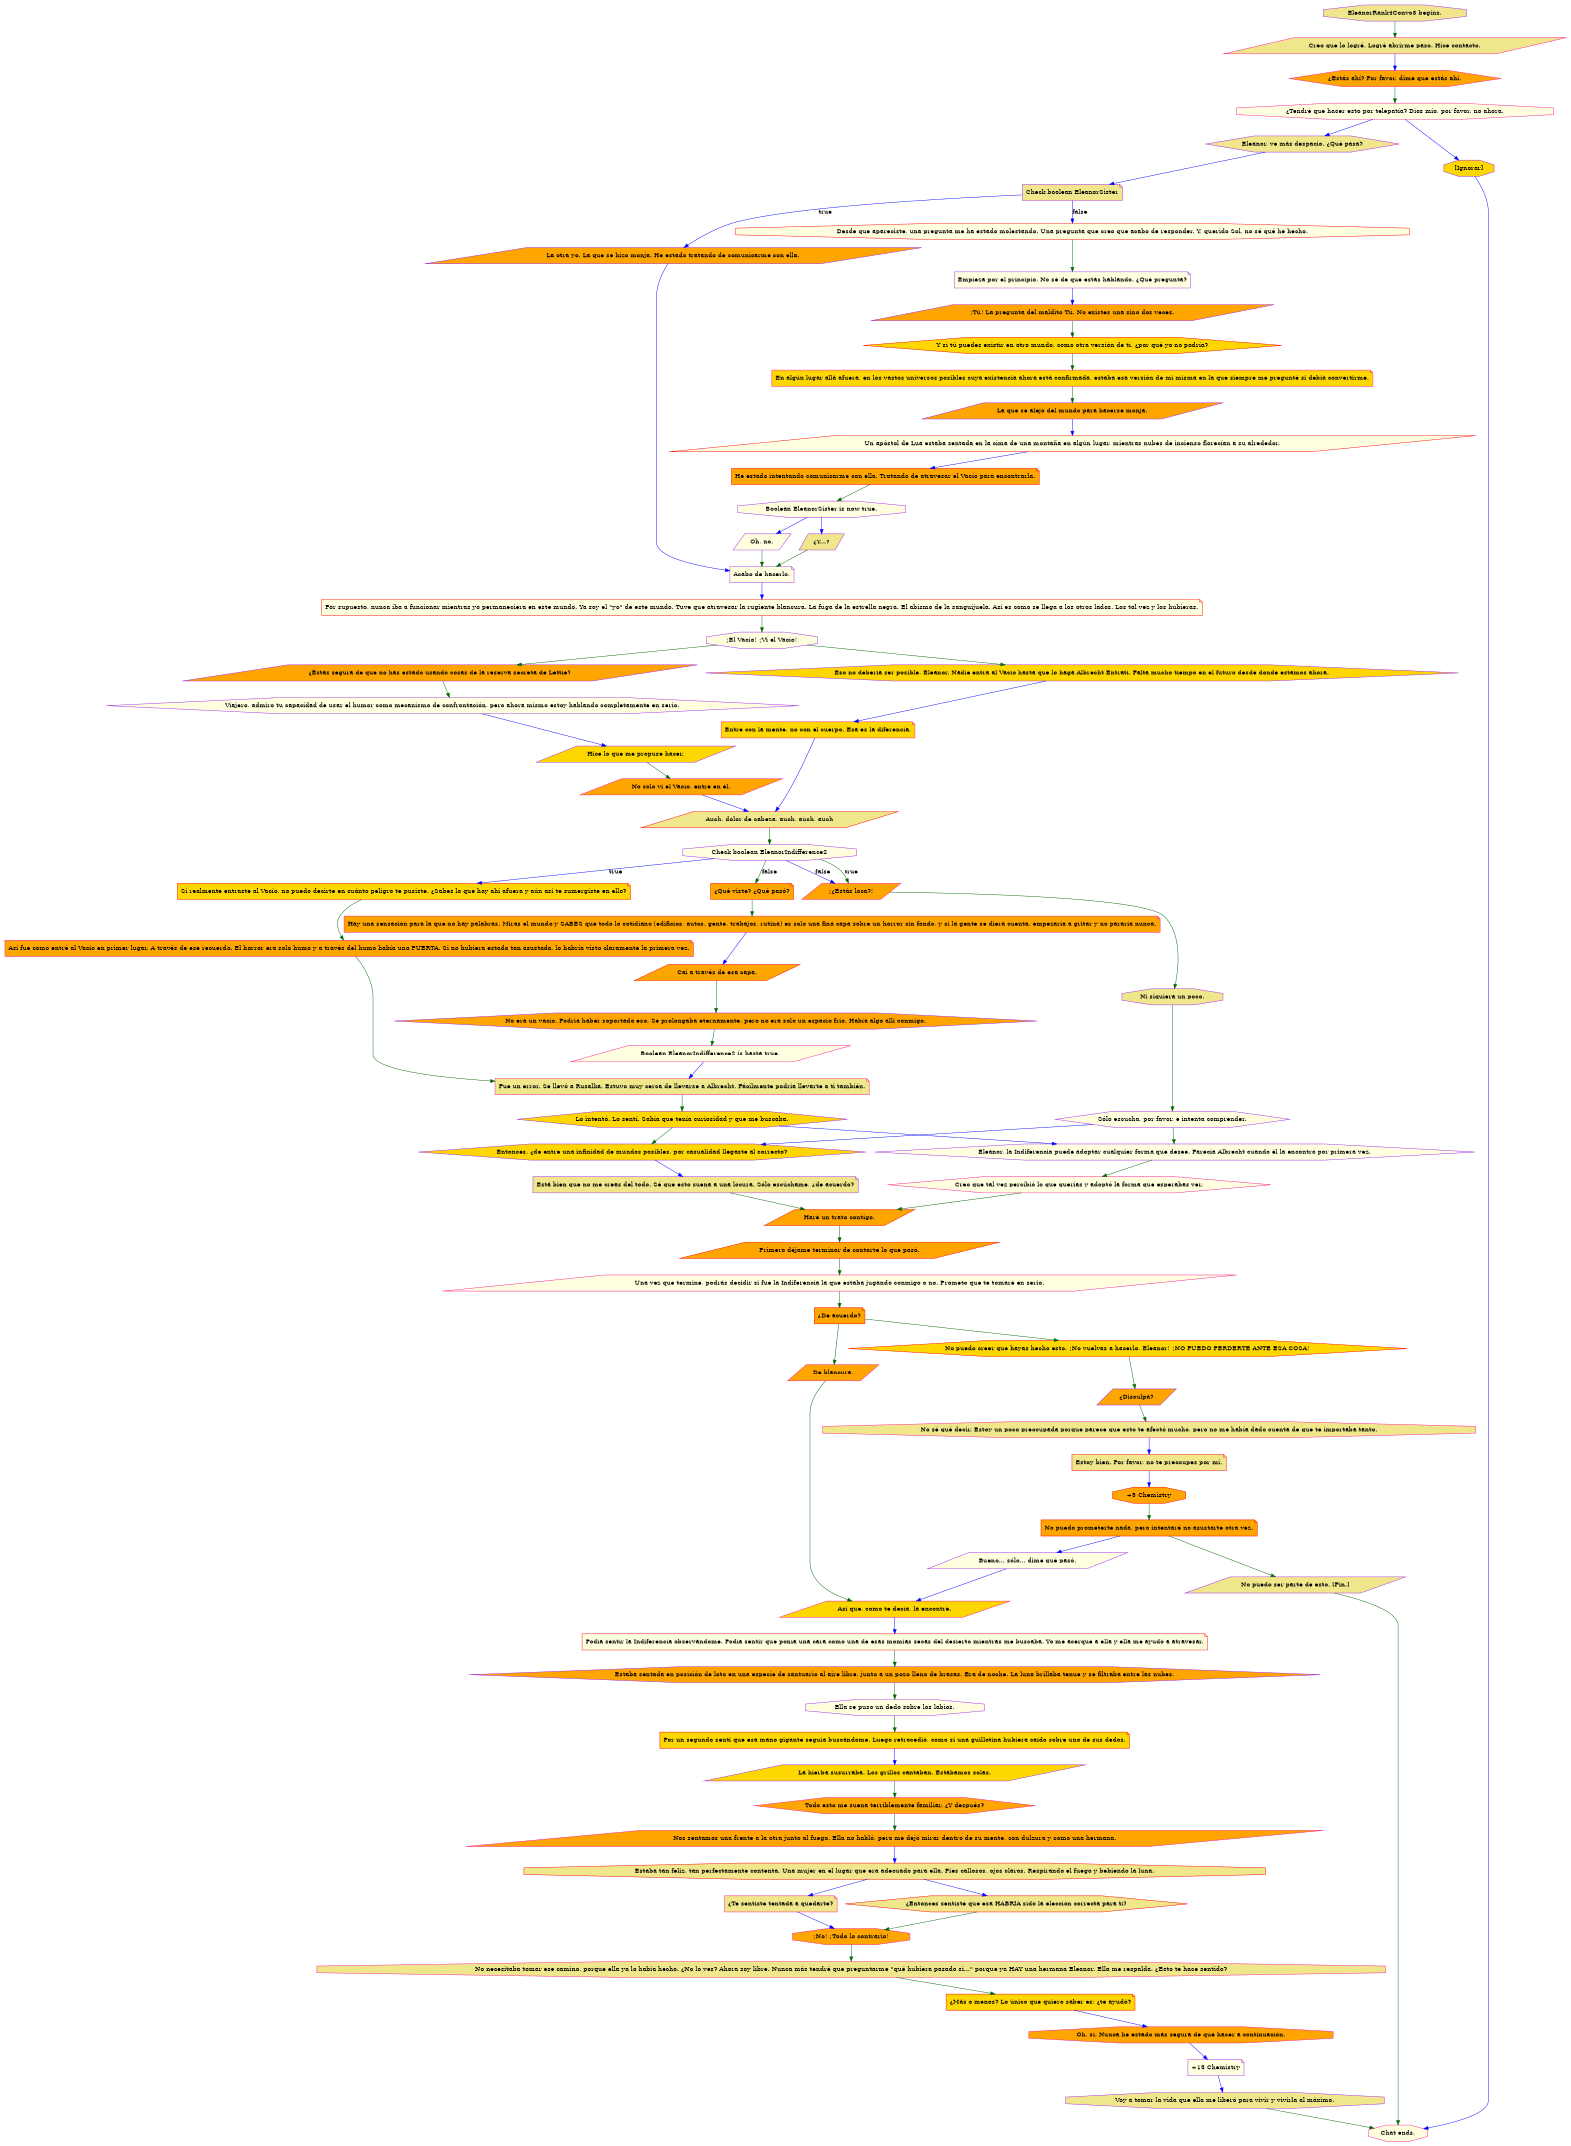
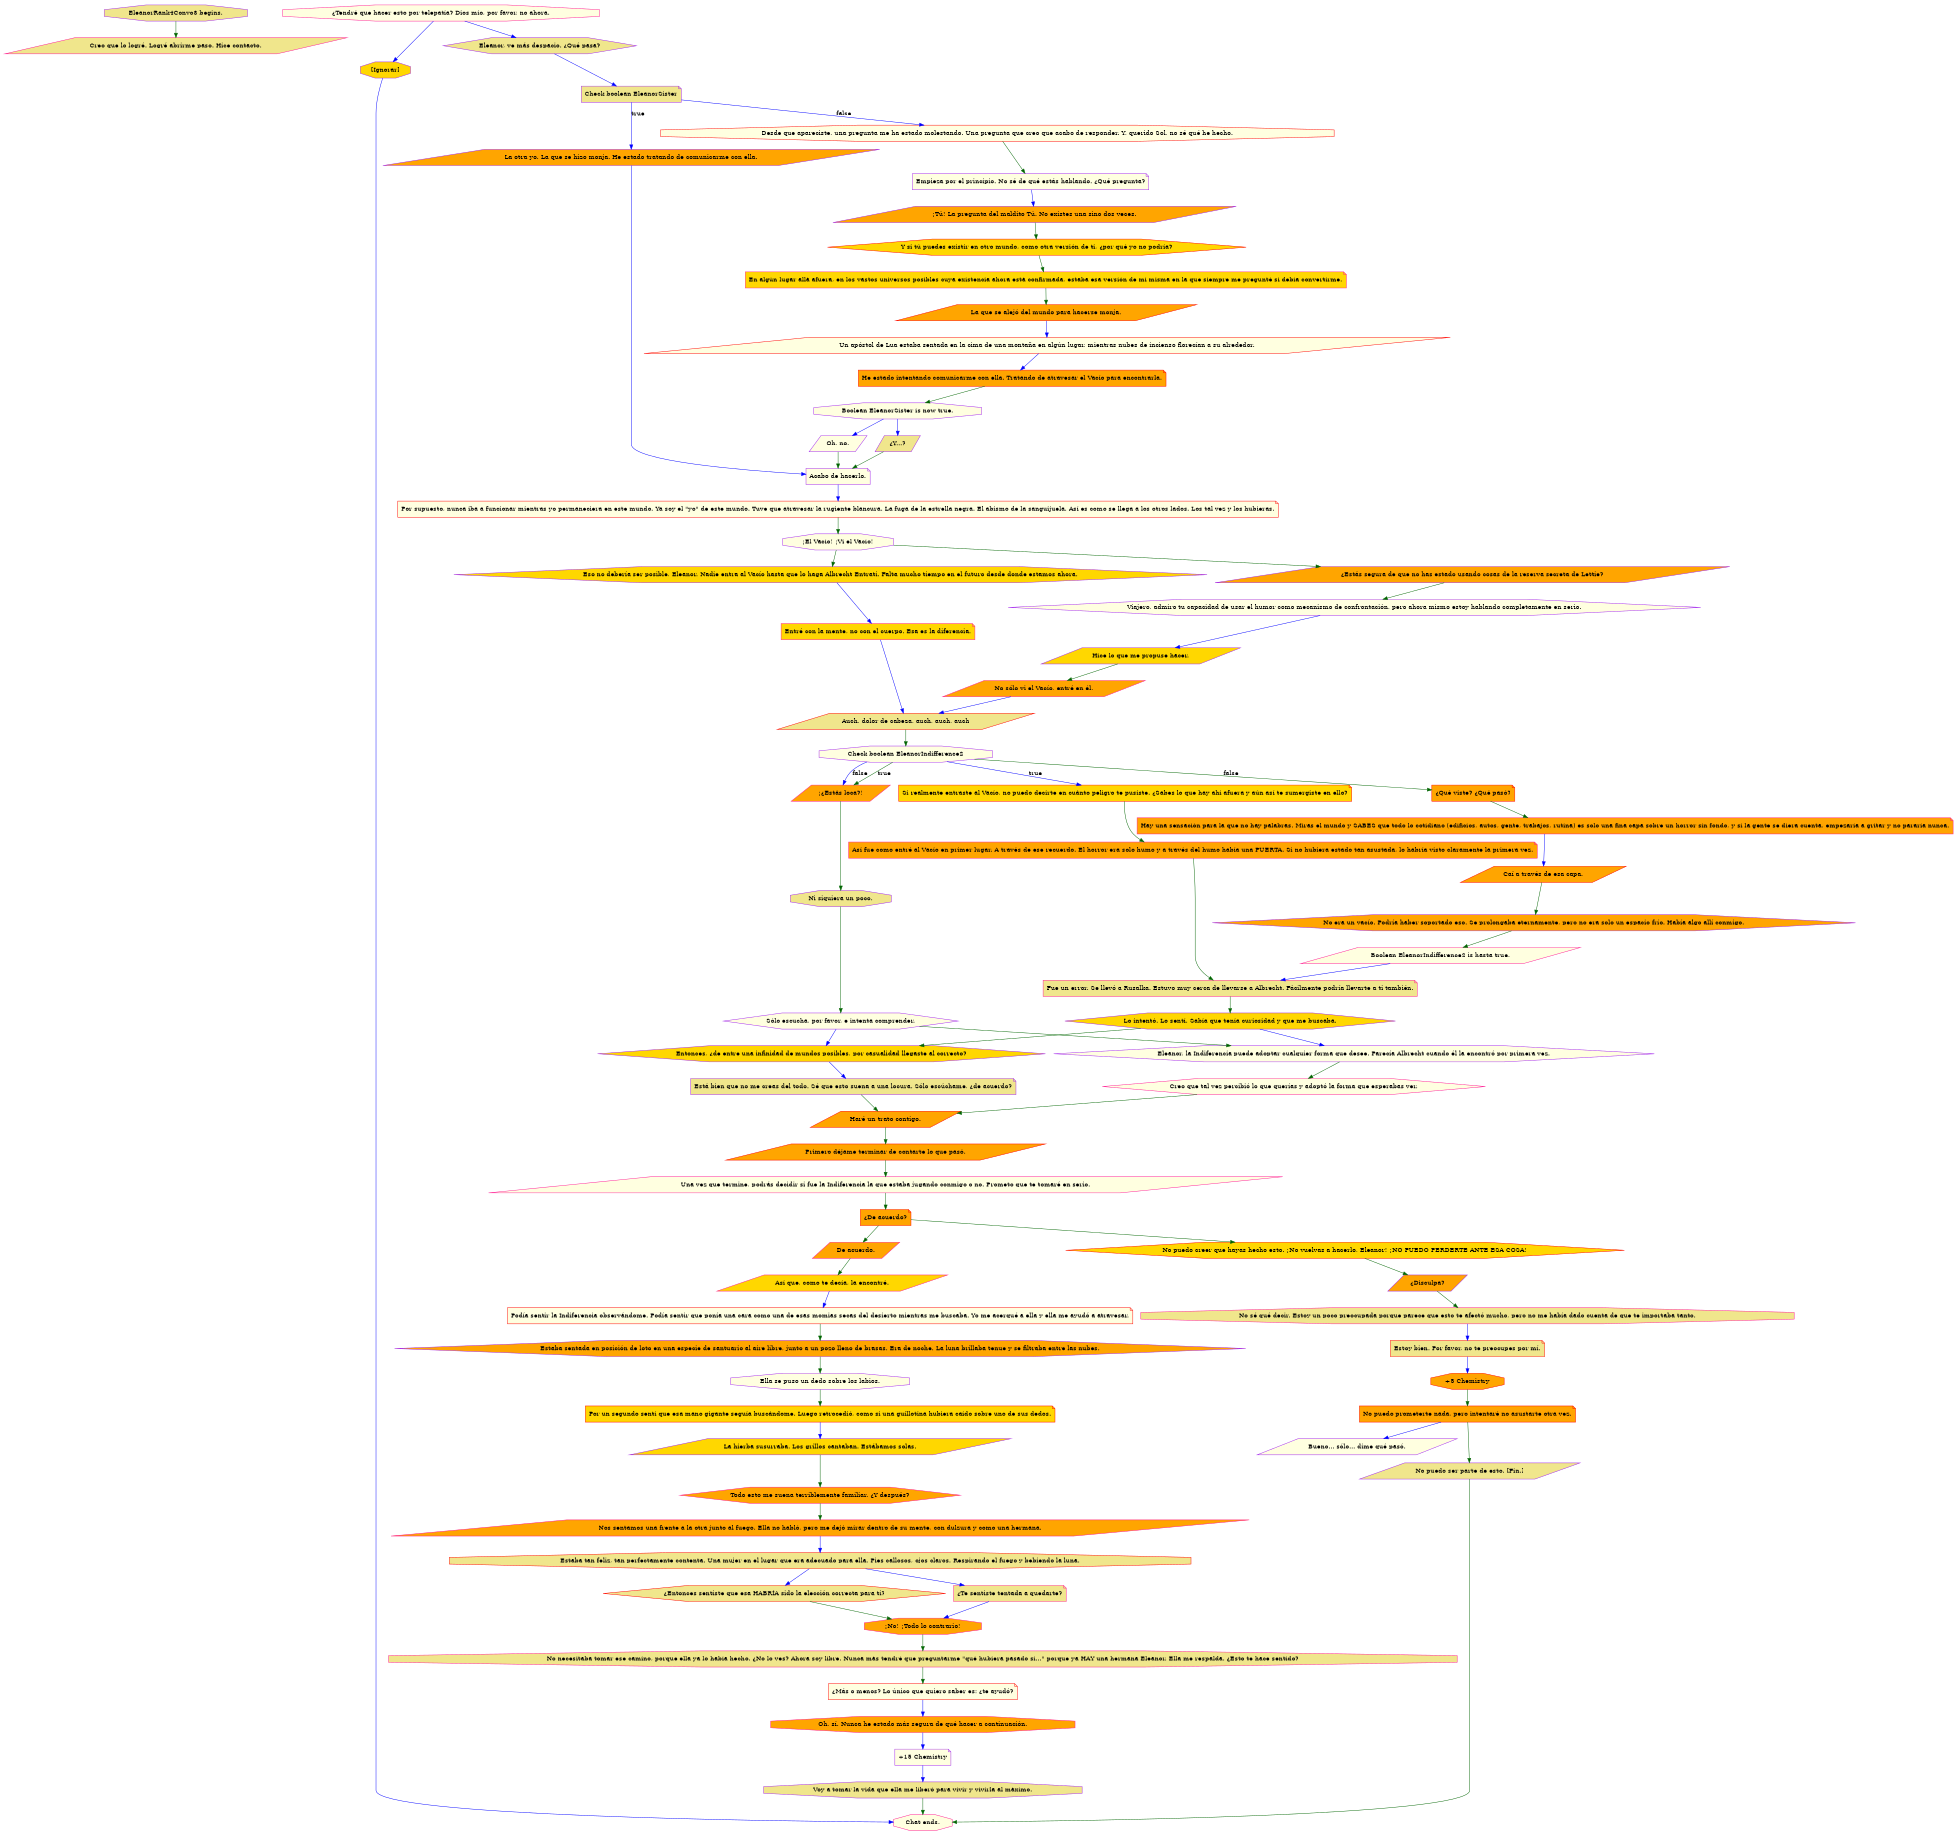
(1395, 79) -> none
(1072, 411) -> (1046, 313)
(833, 1373) -> (856, 1250)
(963, 1584) -> none
(1041, 2002) -> (923, 1692)
